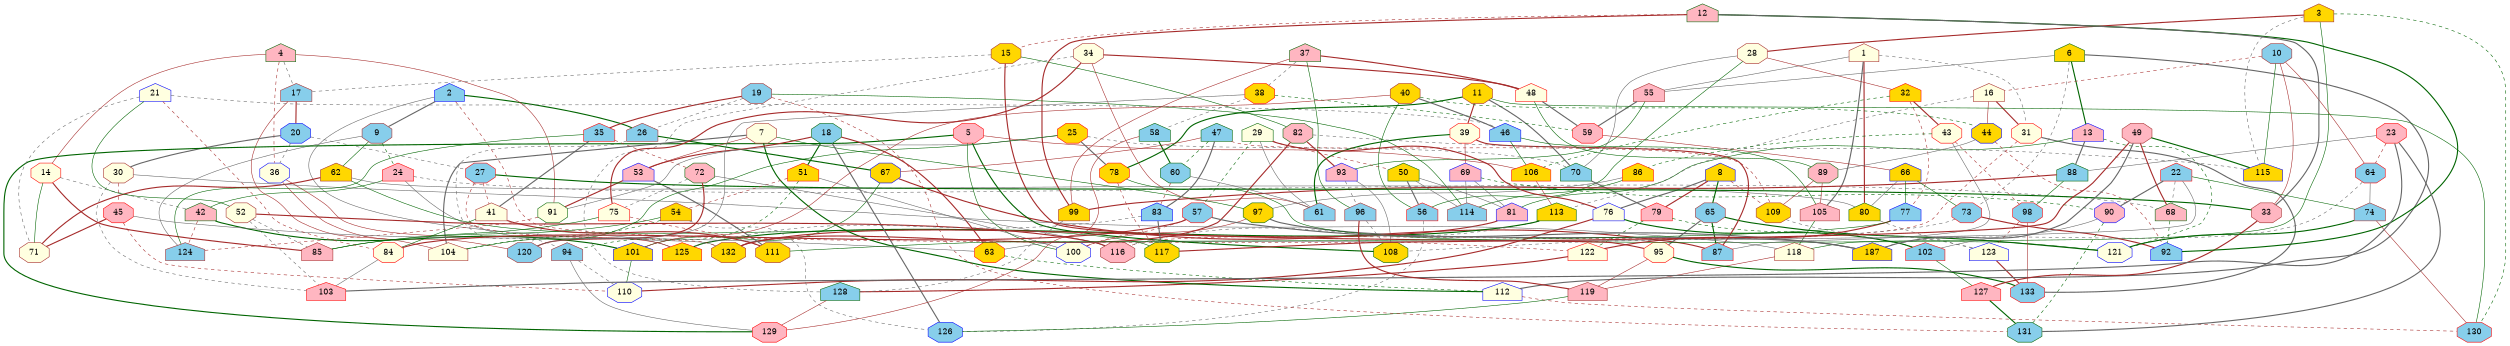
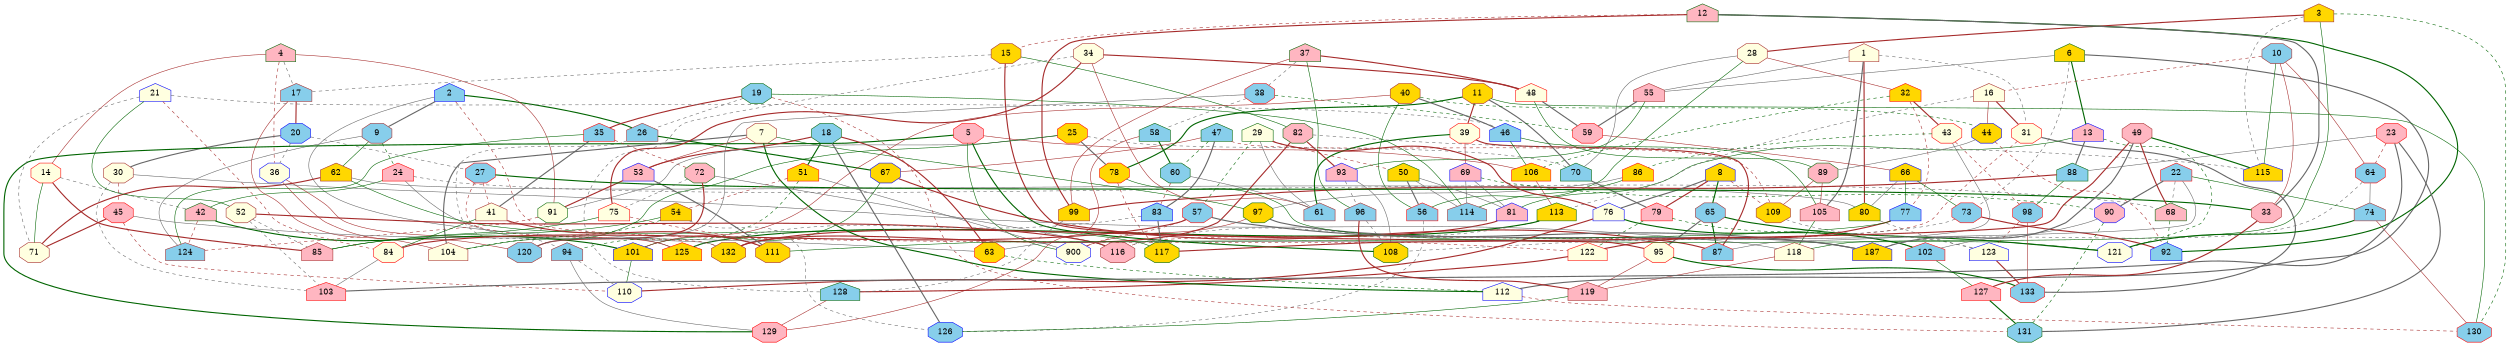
(757, 93) -> (757, 93)
(1260, 93) -> (1260, 93)
(1073, 253) -> (1073, 253)
